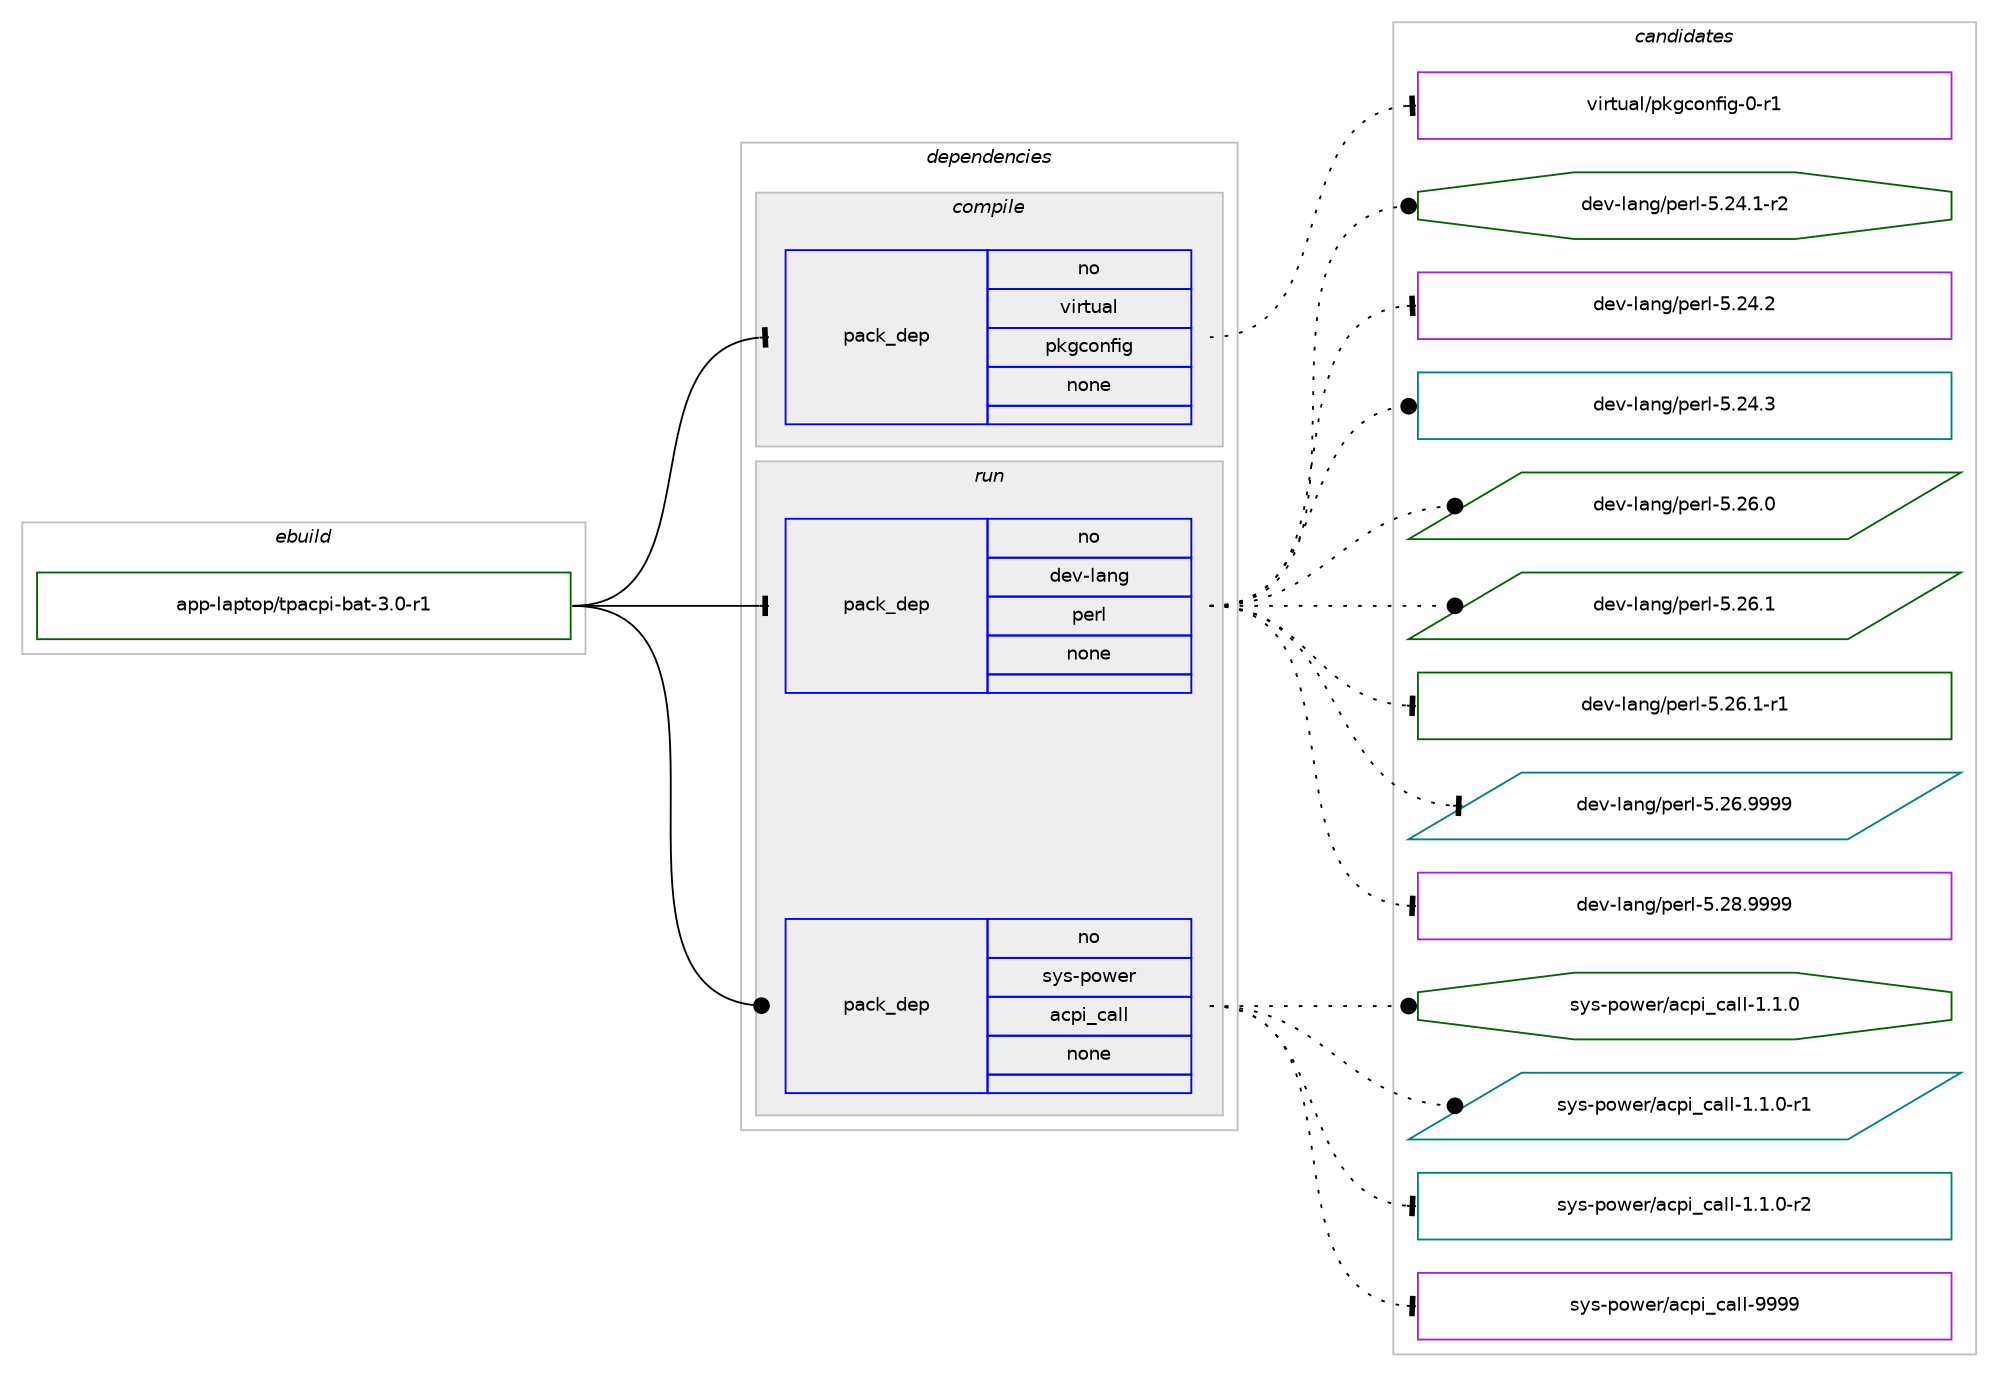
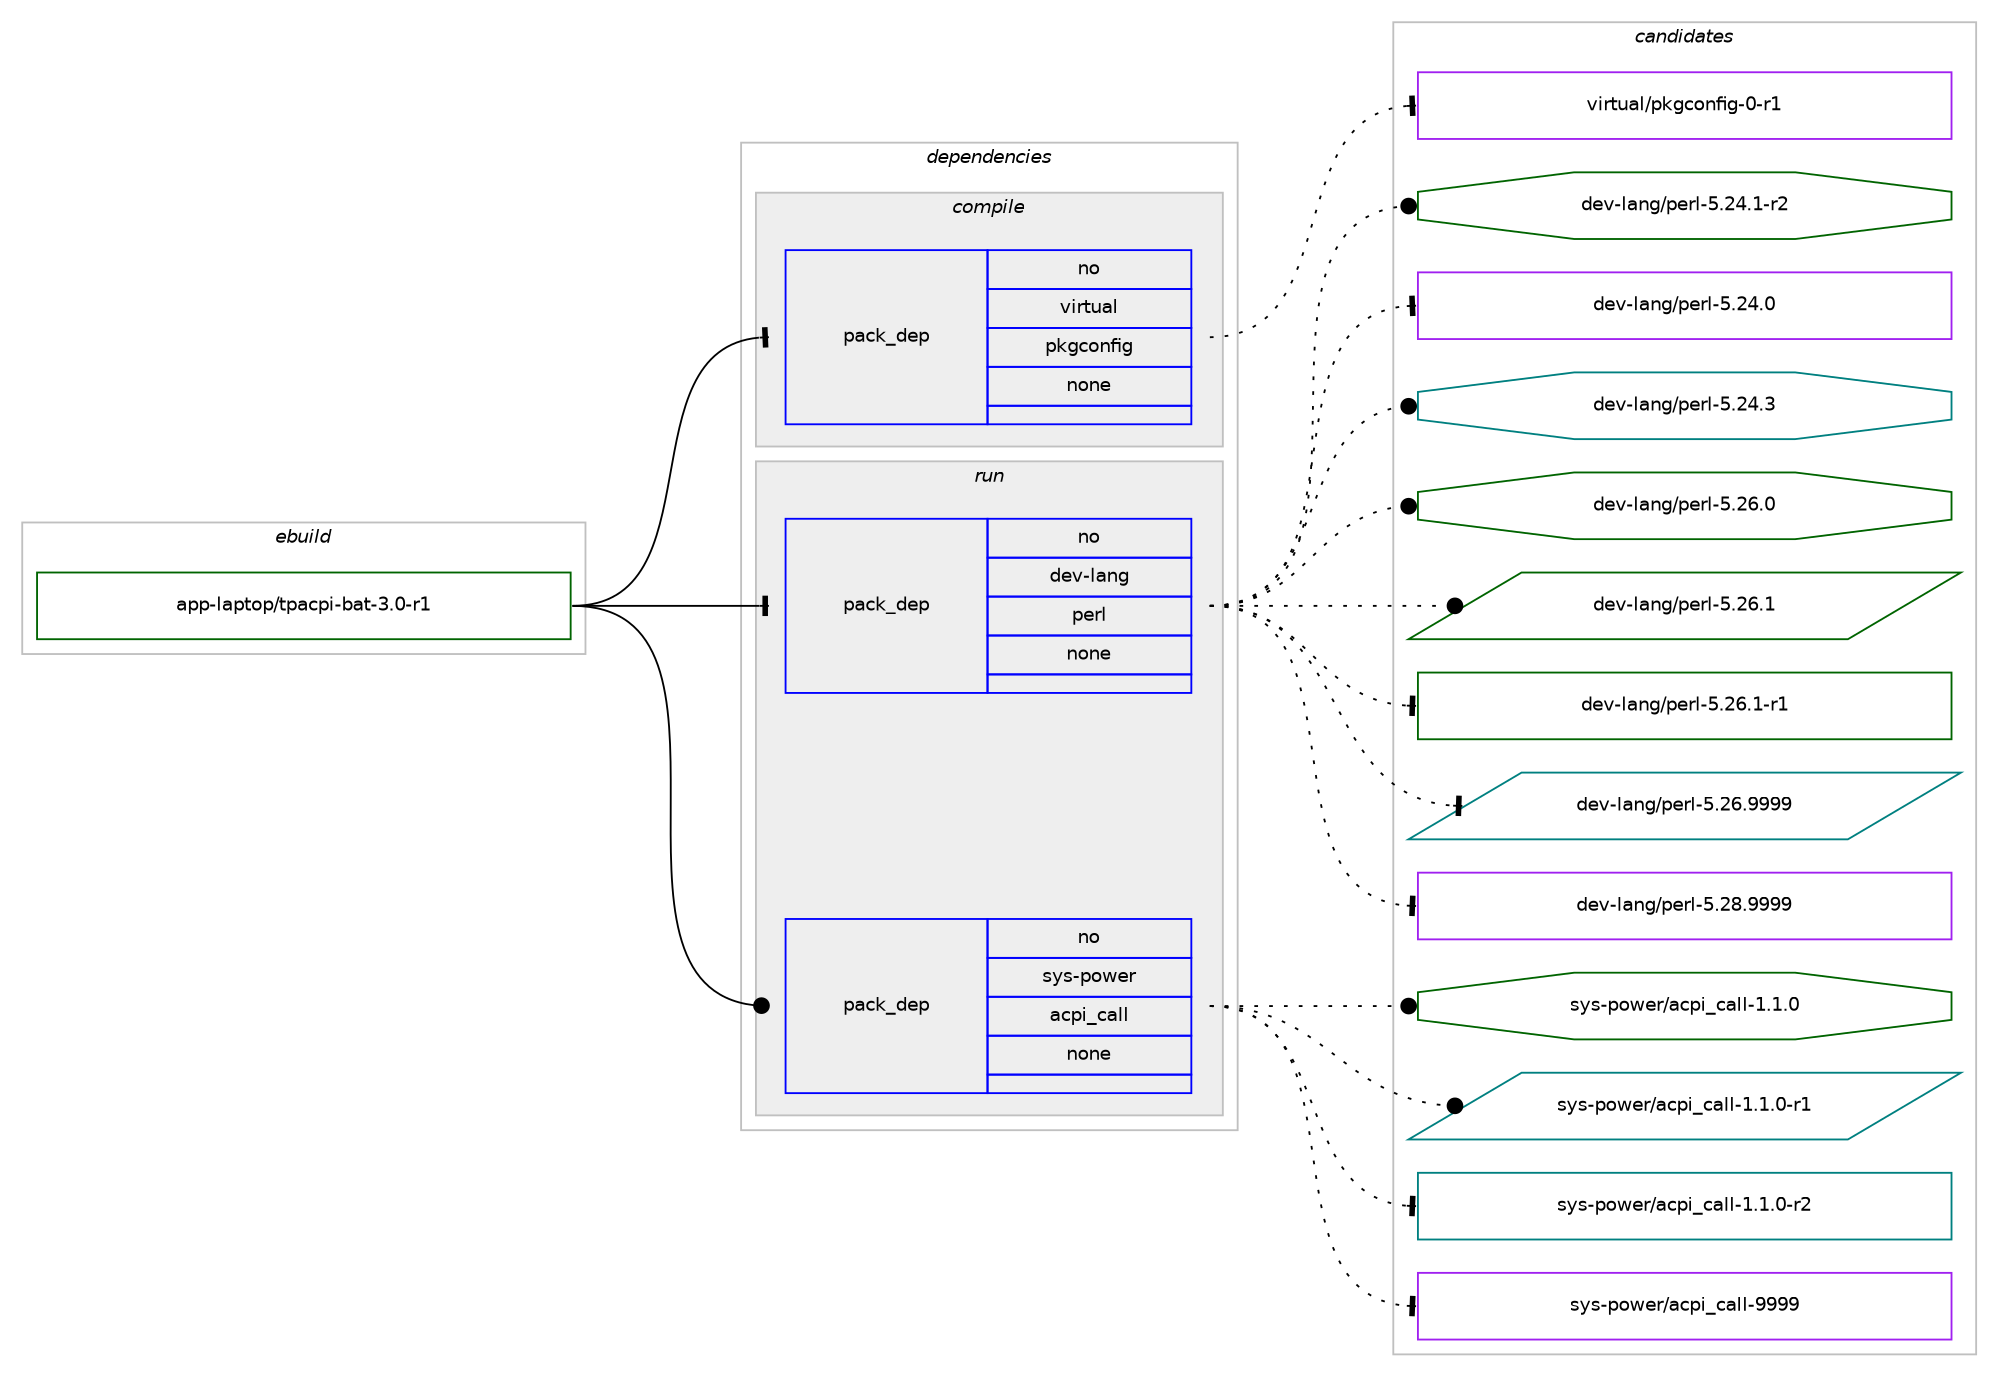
(1685, 306) -> (1685, 306)
(1685, 406) -> (1685, 406)
(1685, 506) -> (1685, 506)
